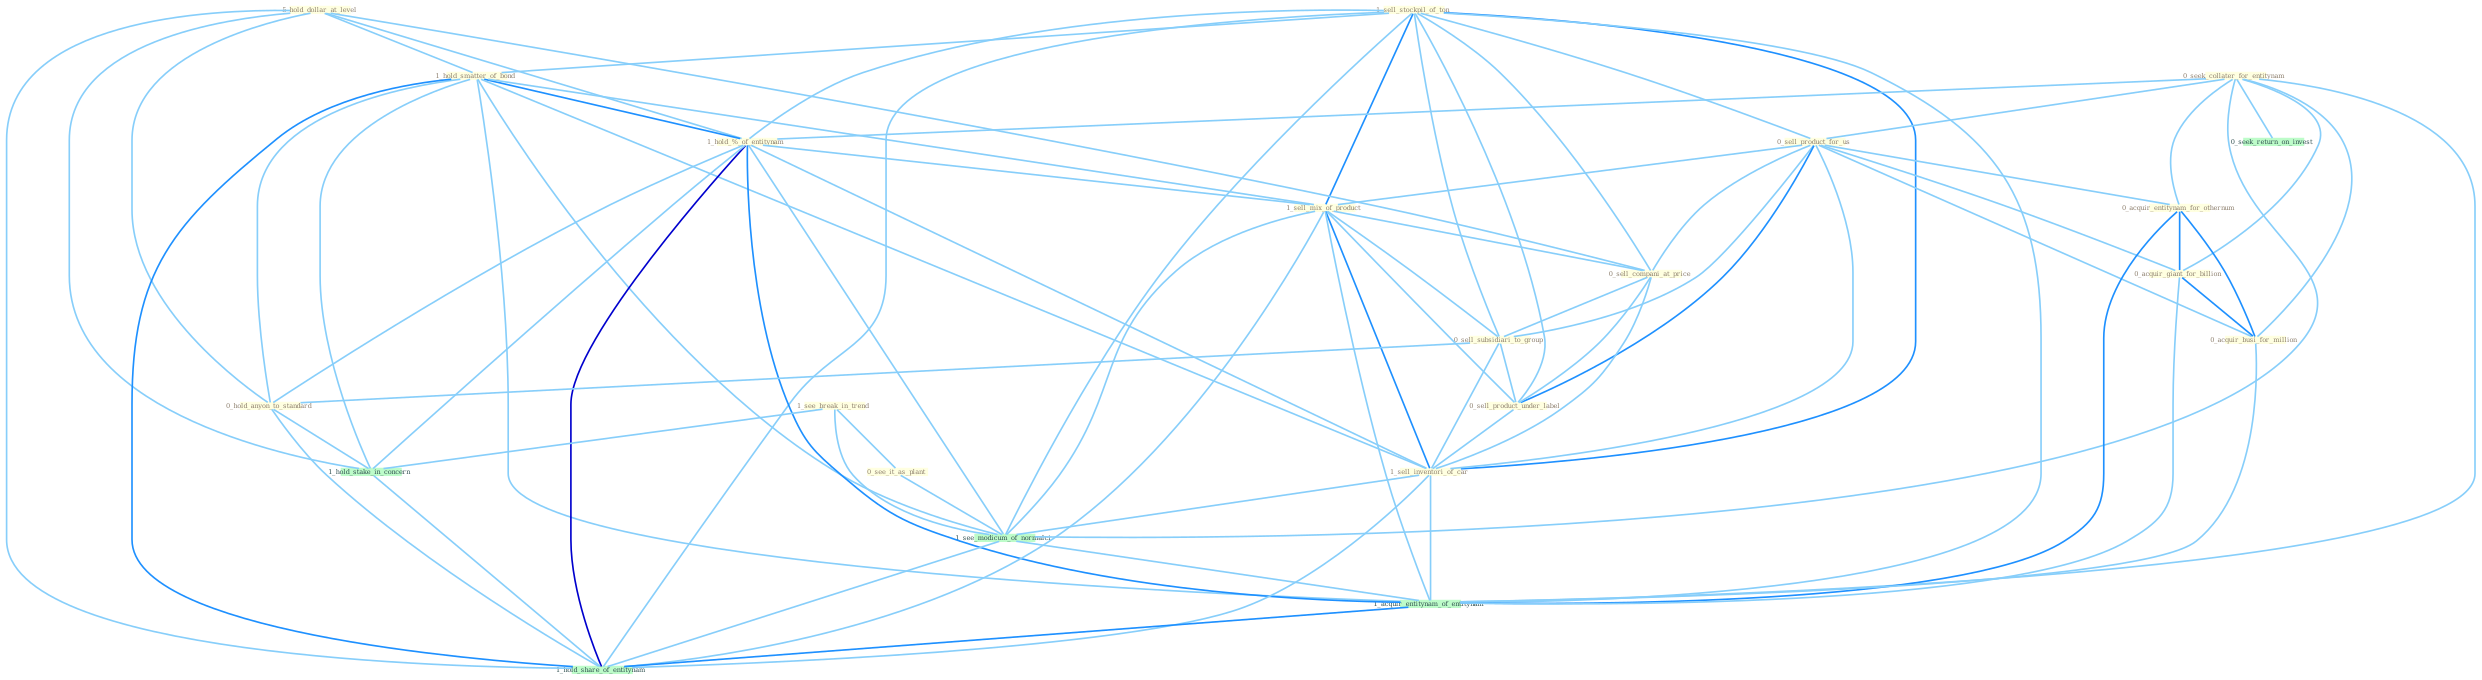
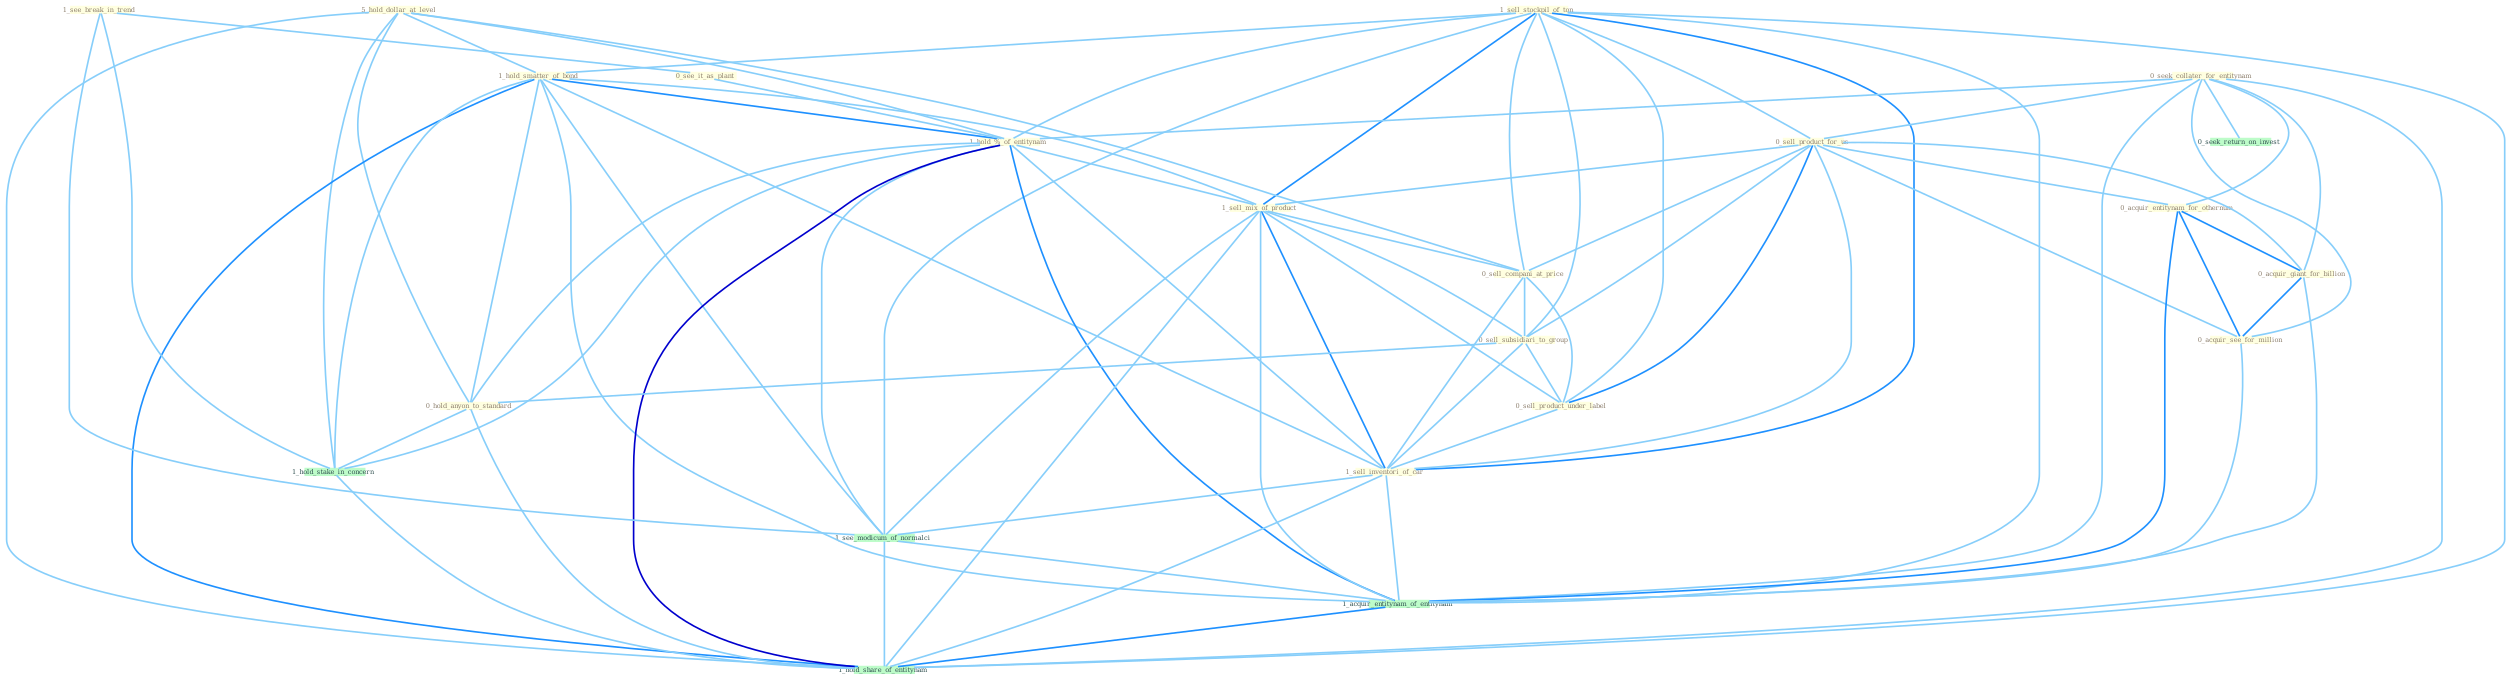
(2256, 340) -> (2241, 340)
(1830, 498) -> (2304, 581)
(951, 505) -> (858, 109)
